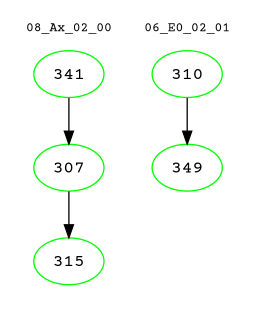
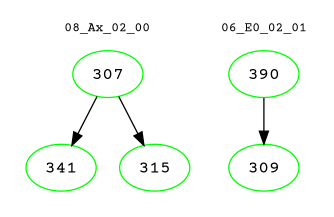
(187, 74) -> (264, 74)
(69, 115) -> (87, 115)
(187, 168) -> (264, 168)
